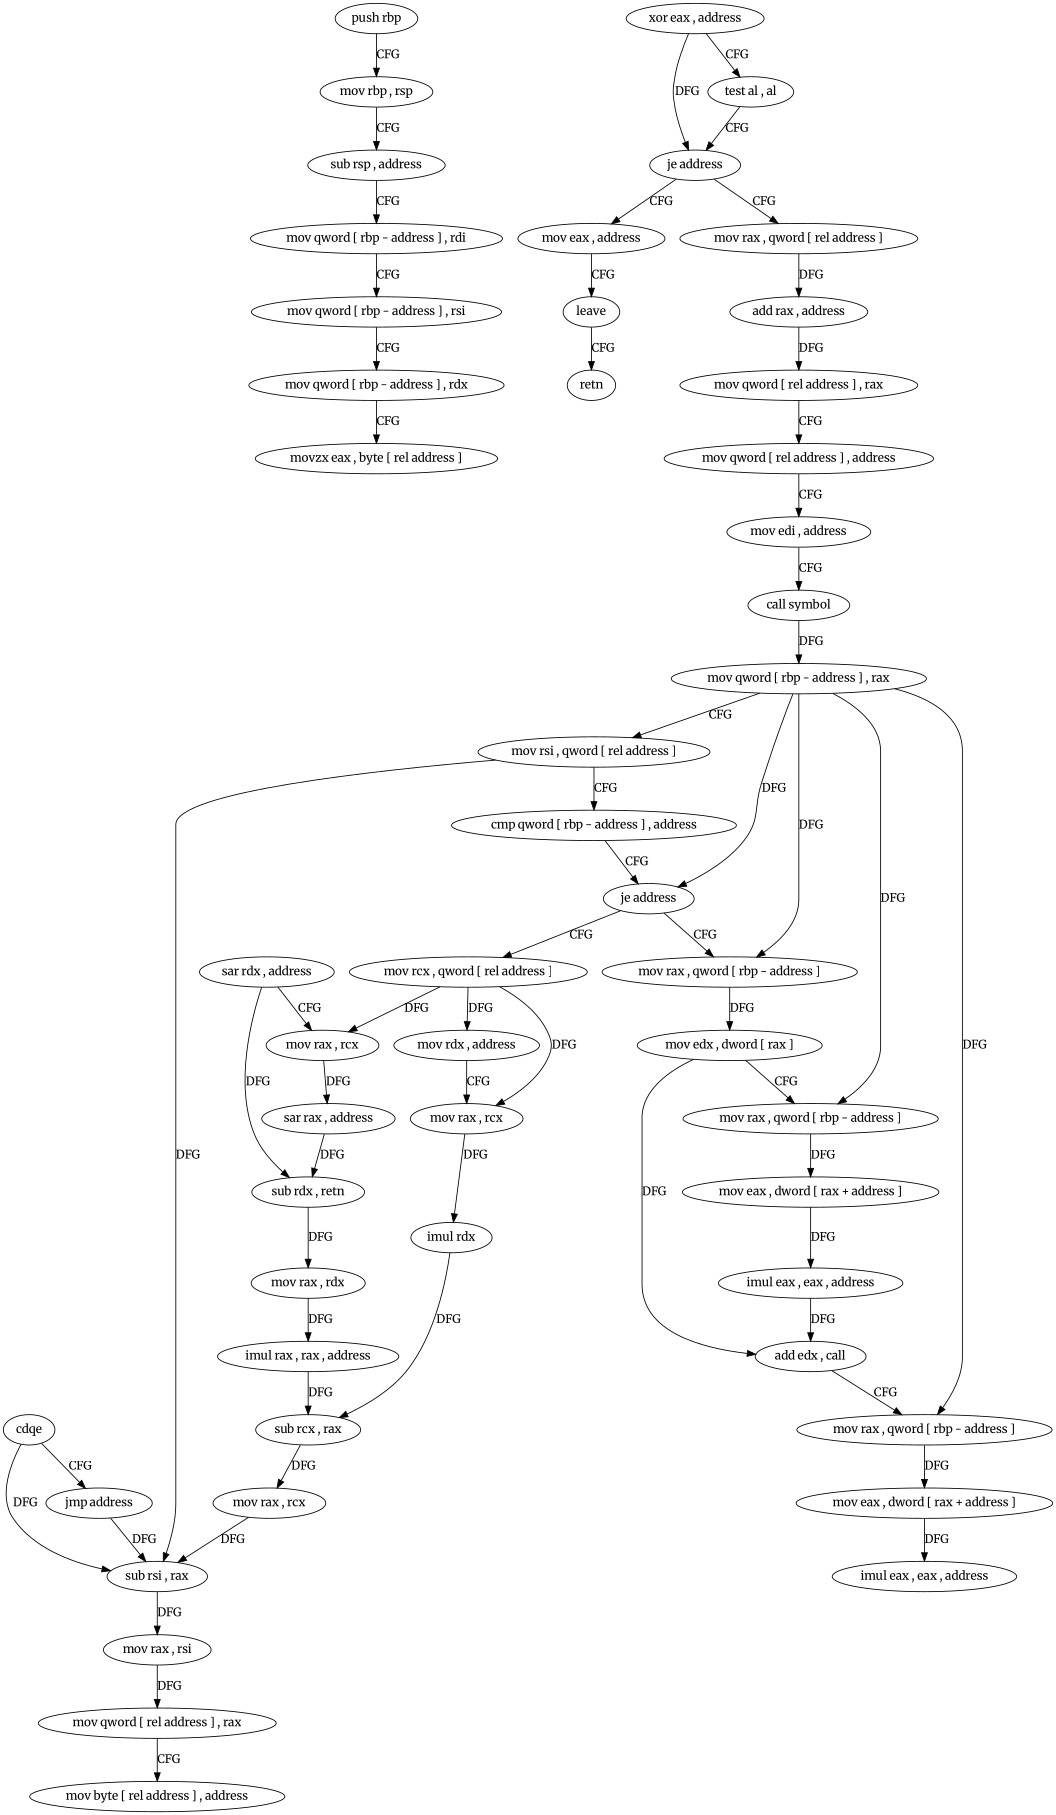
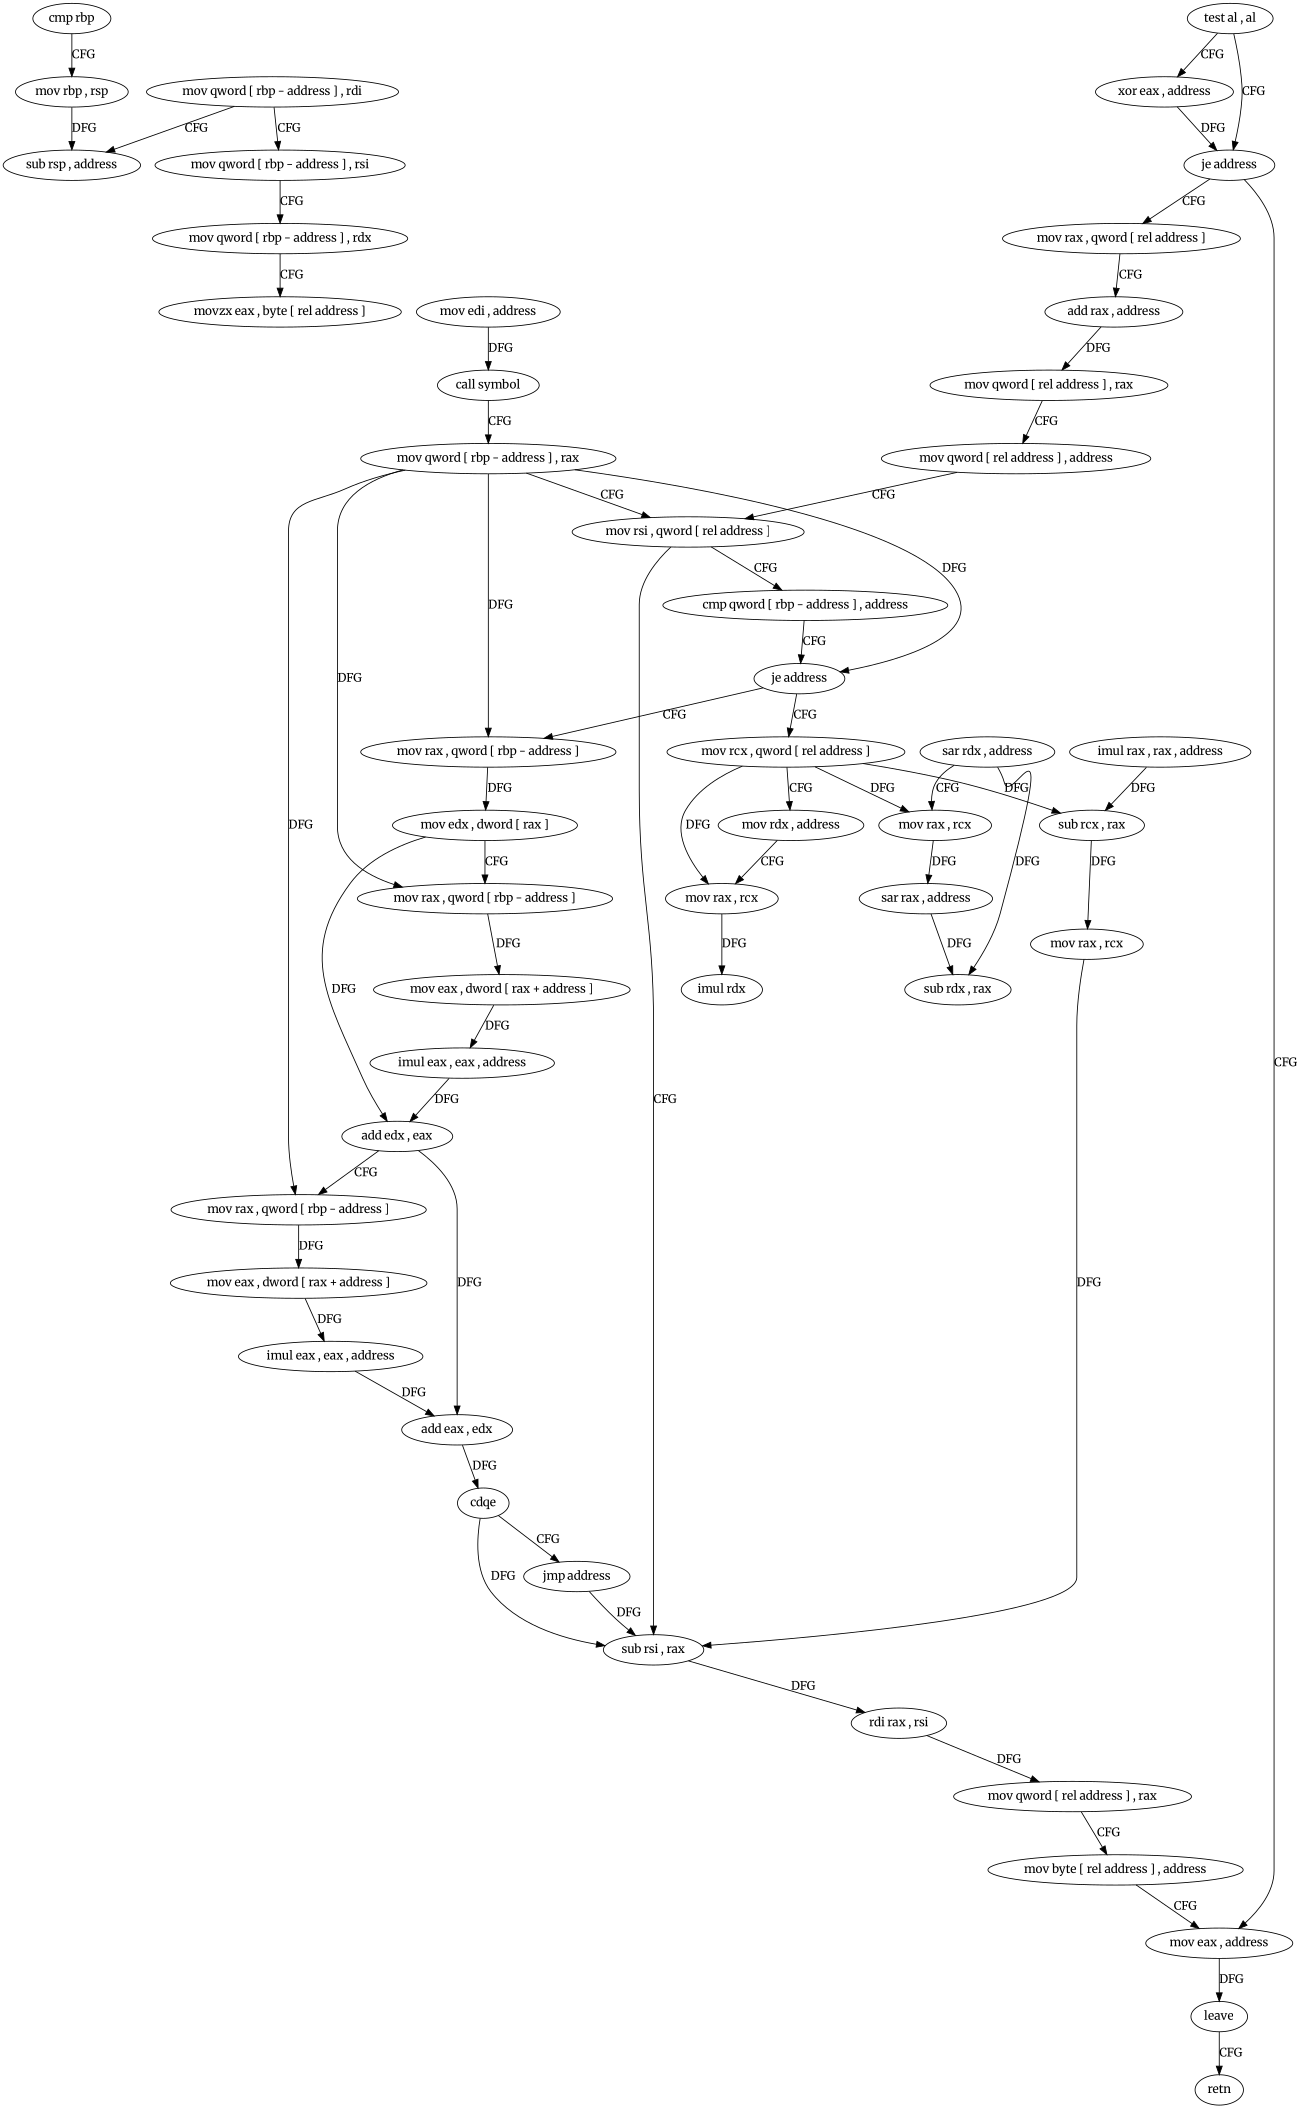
(376, 19) -> (72, 19)
(720, 52) -> (1200, 52)
(388, 129) -> (85, 129)
(376, 198) -> (174, 128)
(603, 275) -> (1232, 1980)
(811, 275) -> (1131, 275)
(799, 491) -> (855, 495)
(811, 569) -> (501, 349)
(811, 642) -> (500, 422)
(481, 1009) -> (801, 789)
(188, 1155) -> (665, 1100)
(308, 1192) -> (958, 990)
(308, 1283) -> none
(421, 1349) -> (959, 782)
(811, 1356) -> (397, 1136)
none -> (457, 1430)
(157, 1650) -> (899, 1723)
none -> (1164, 1904)
